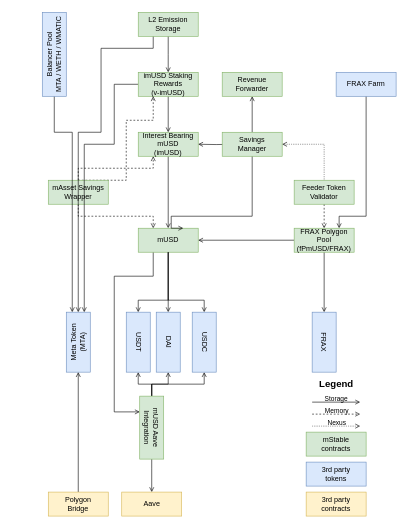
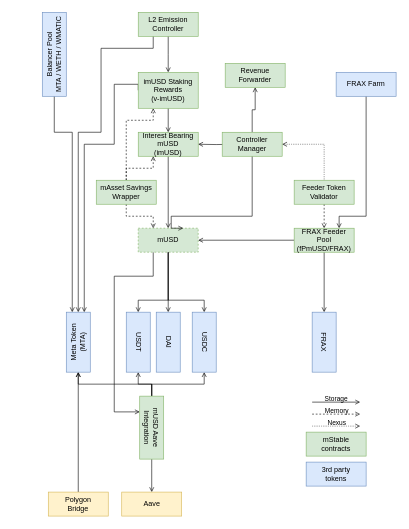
(168, 24) -> (168, 24)
(168, 84) -> (168, 90)
(252, 84) -> (255, 75)
(252, 144) -> (252, 144)
(78, 192) -> (126, 192)
(168, 240) -> (168, 240)
(324, 240) -> (324, 240)
(168, 378) -> (109, 384)
(336, 384) -> none
(336, 504) -> none
